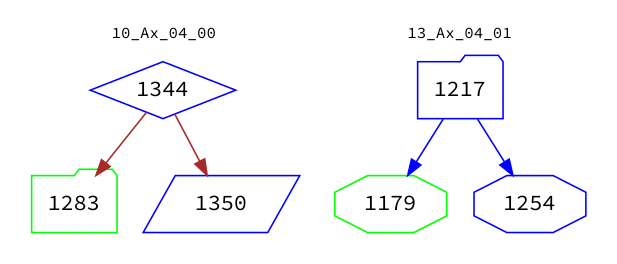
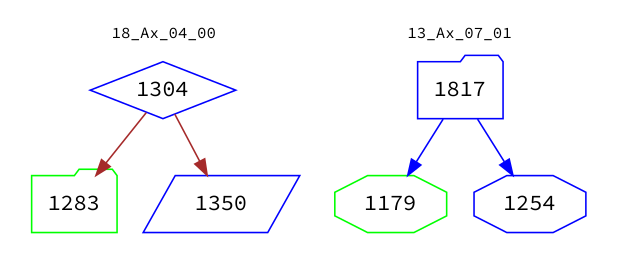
(165, 34) -> (165, 34)
(460, 34) -> (460, 34)
(163, 90) -> (163, 90)
(460, 90) -> (460, 90)
